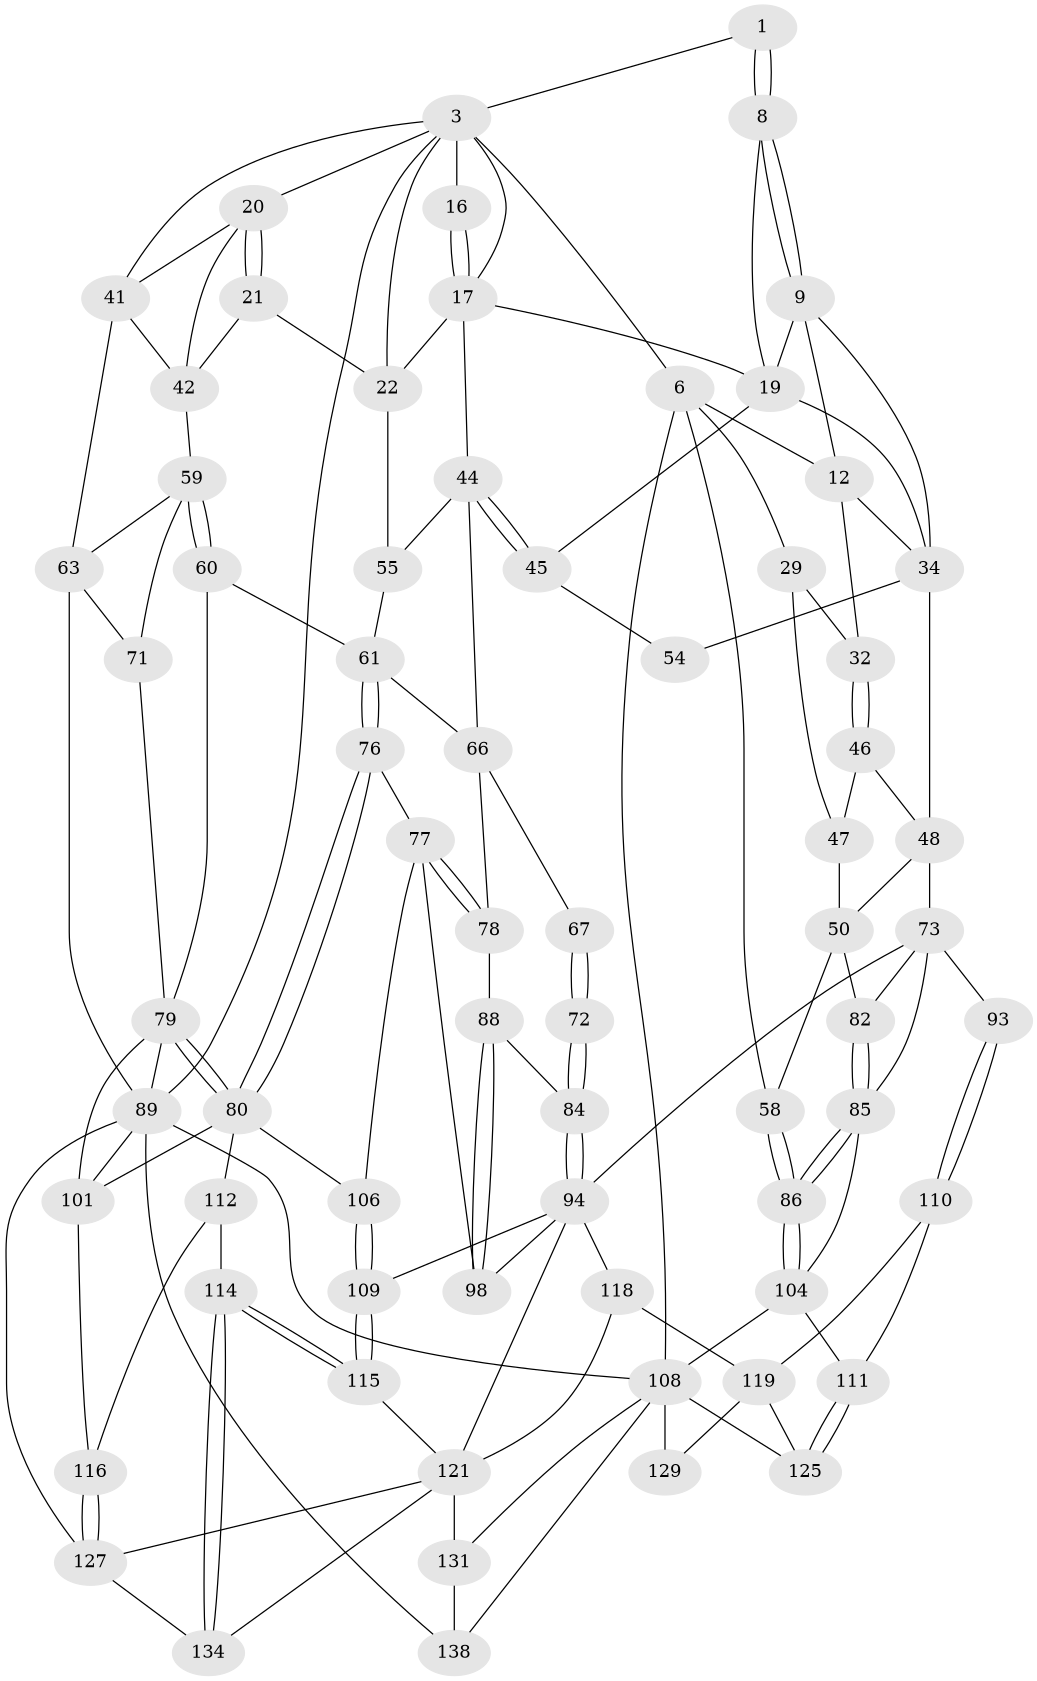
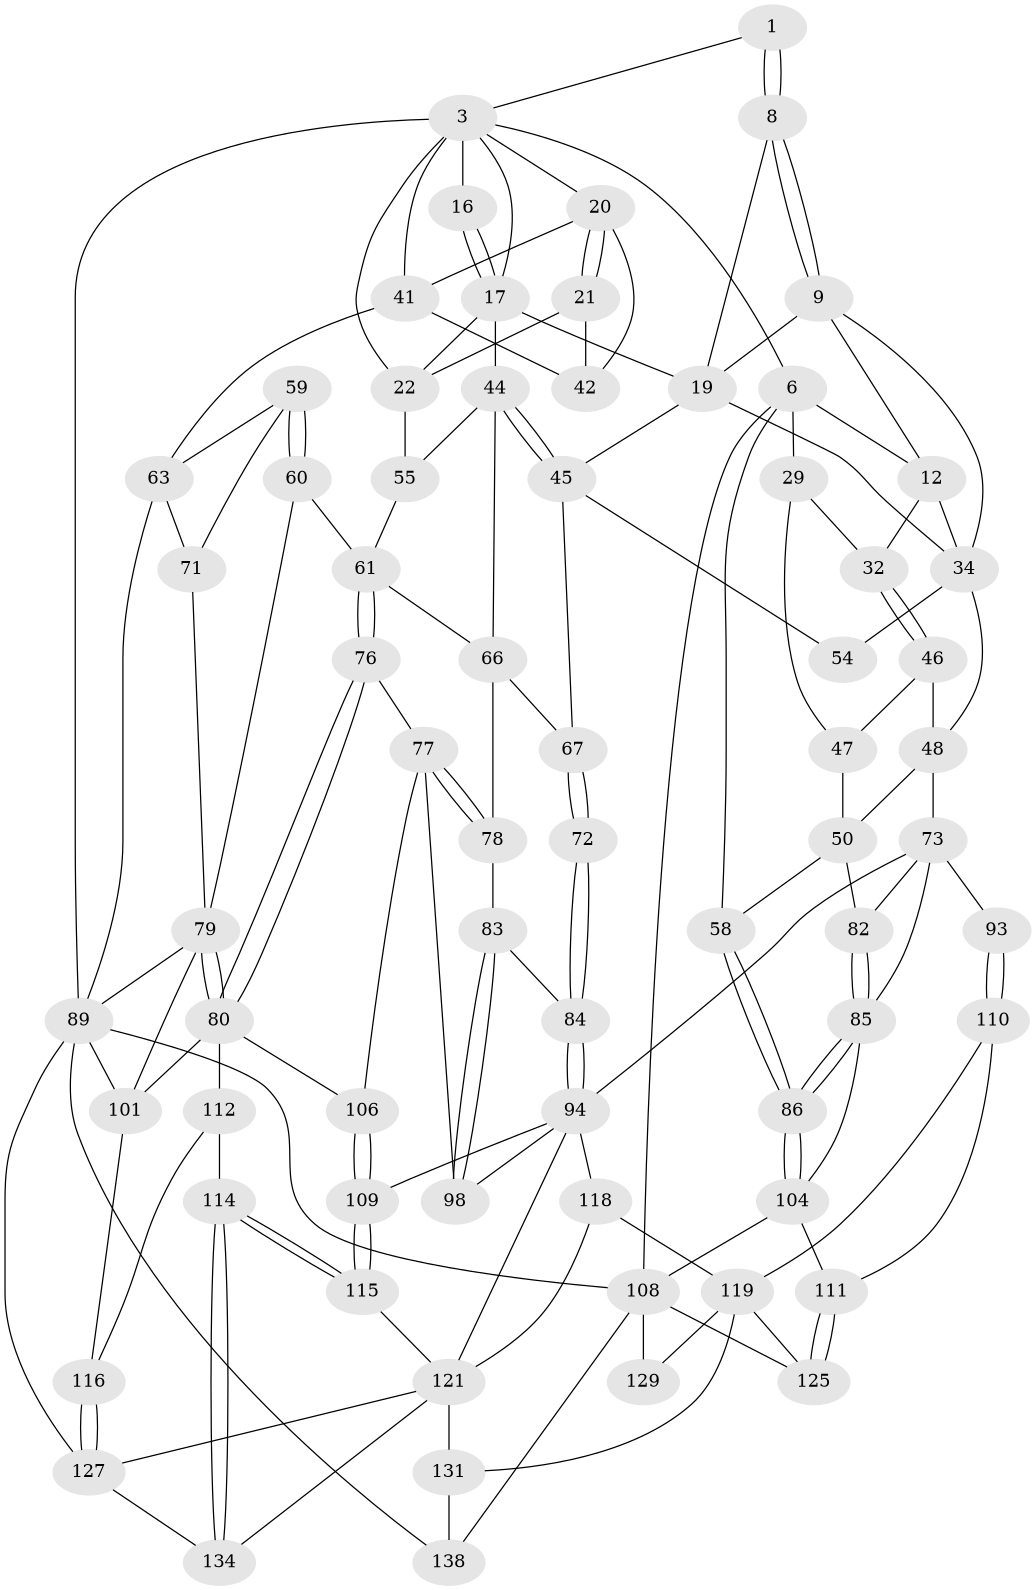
(188, 434) -> none
none -> (568, 614)
(489, 1021) -> (493, 931)
(553, 1466) -> (641, 1437)
